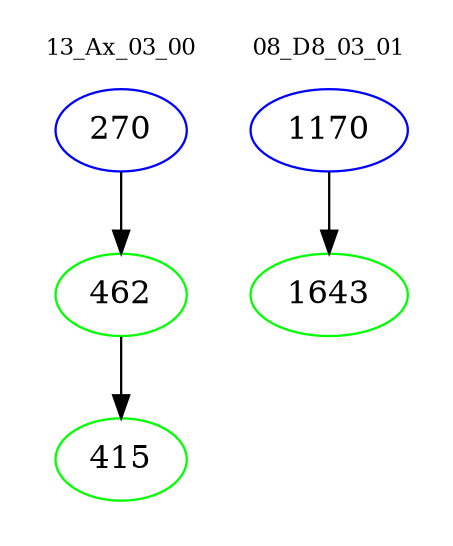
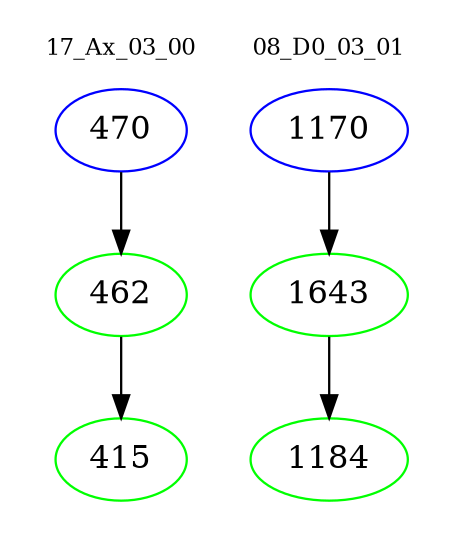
(121, 49) -> (121, 49)
(329, 49) -> (329, 49)
(121, 130) -> (121, 130)
none -> (329, 460)
